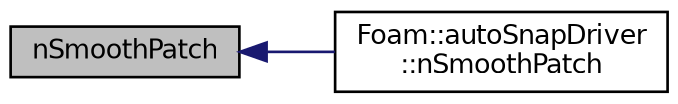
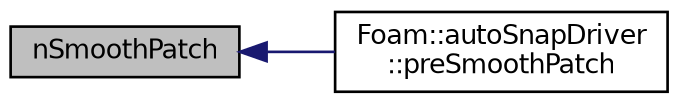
(501, 52) -> (501, 52)
